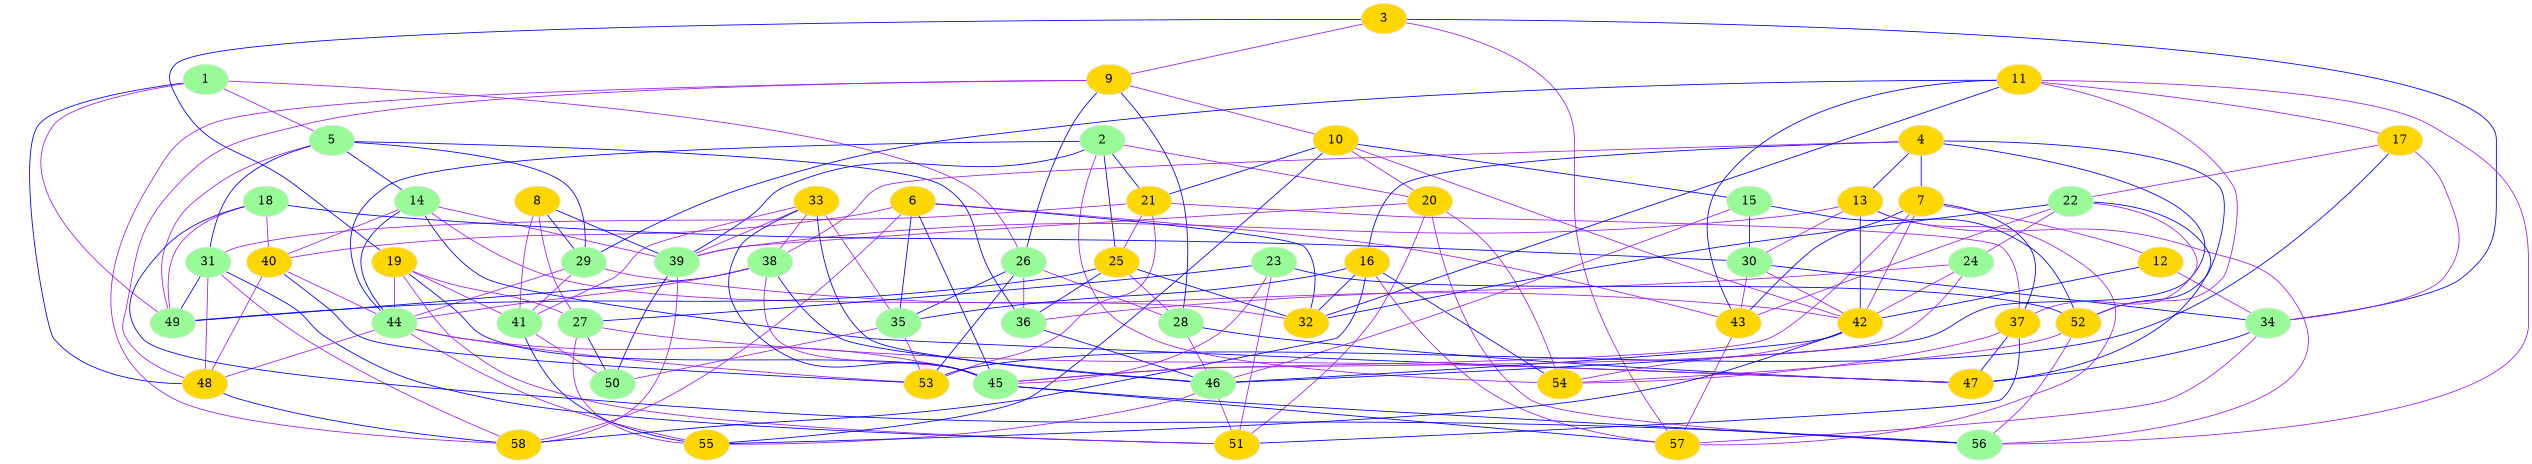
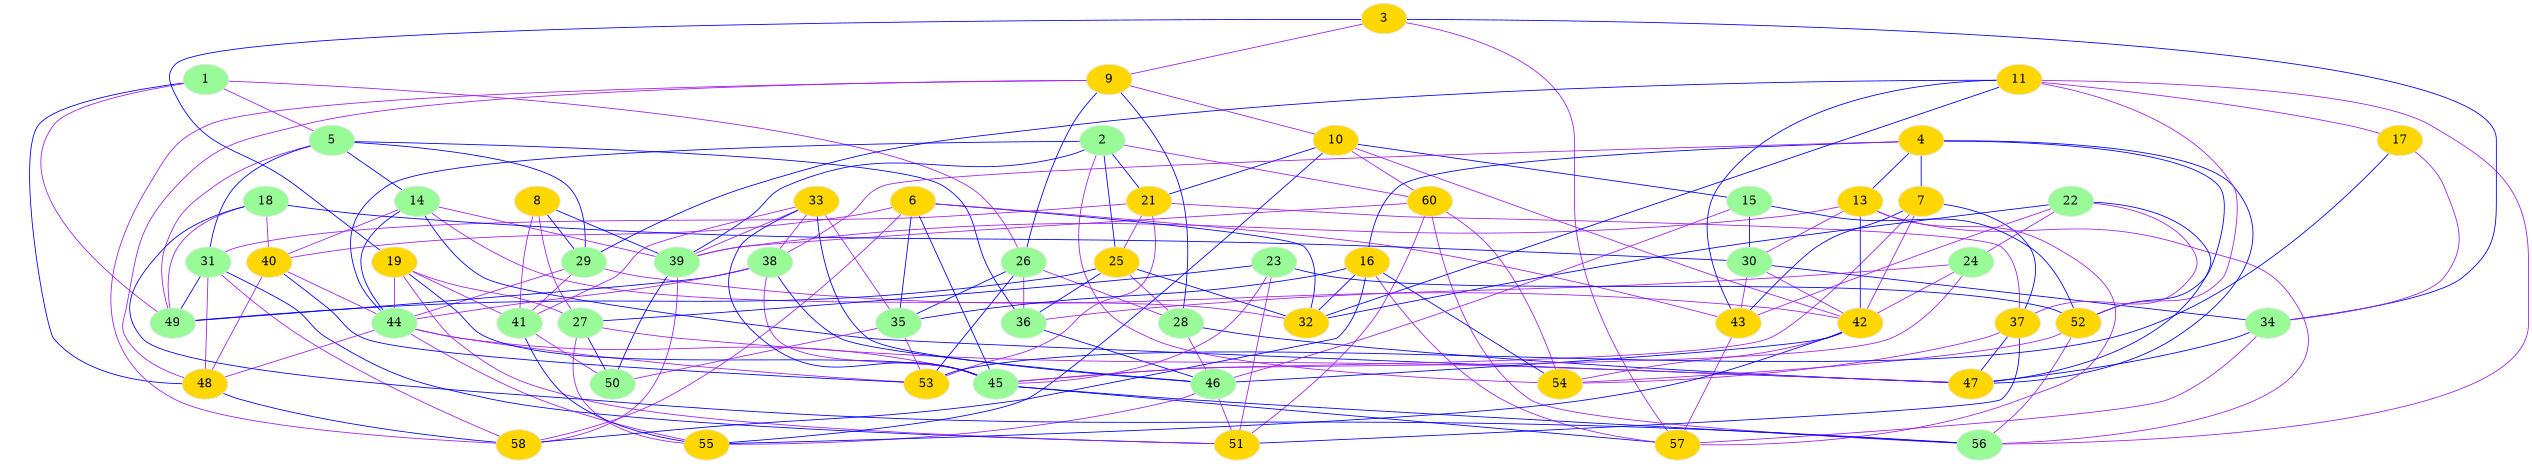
(2235, 171) -> none
(1430, 201) -> (1430, 201)
(2161, 262) -> none
(1915, 340) -> (2251, 221)
